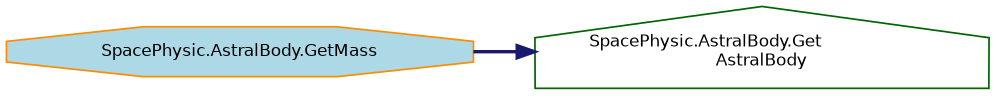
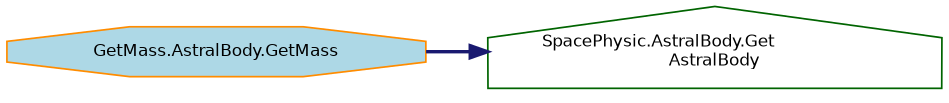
(240, 52) -> (216, 52)
